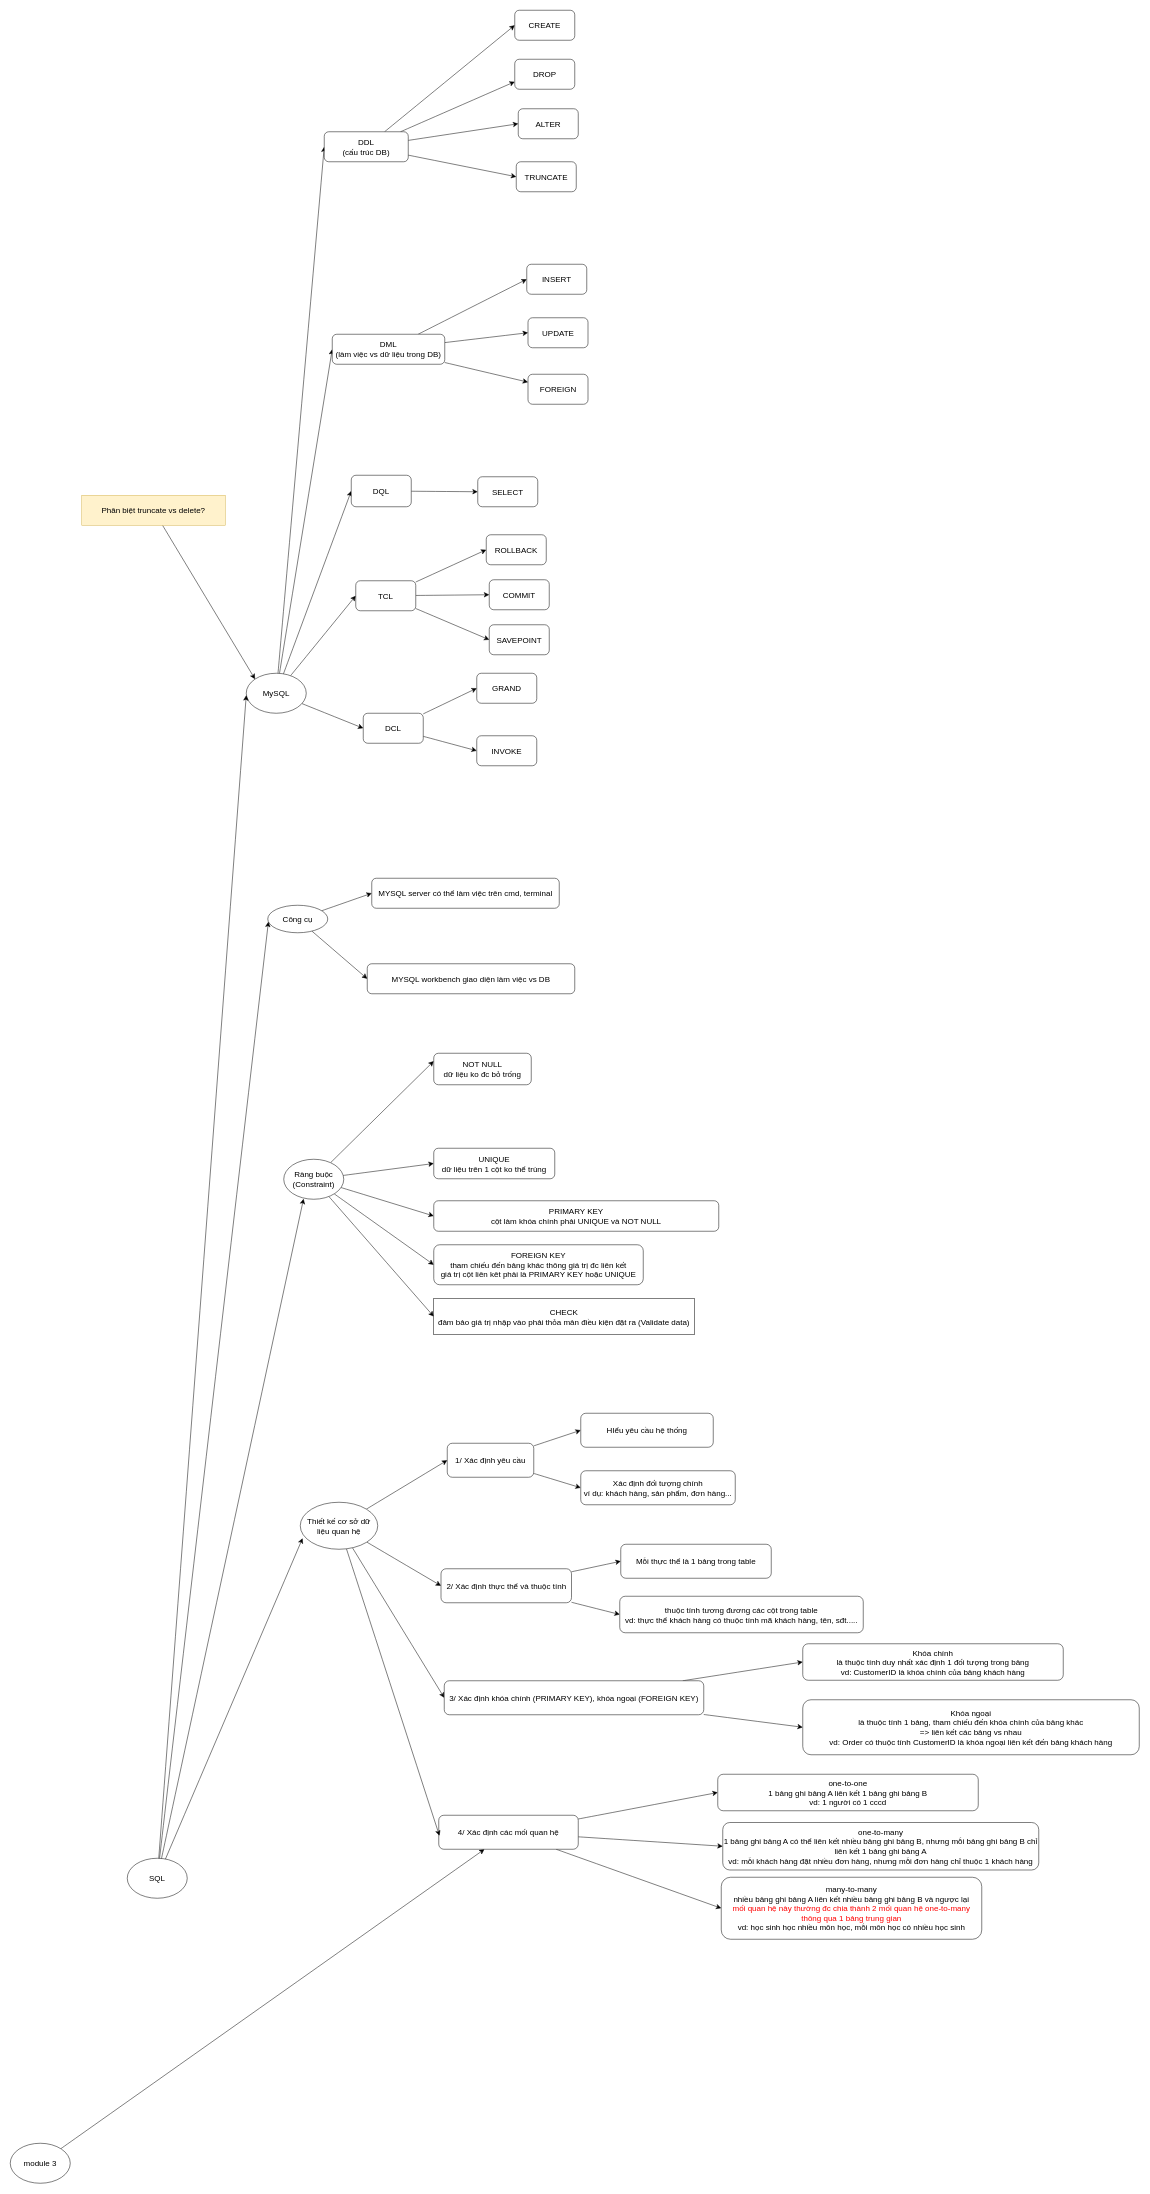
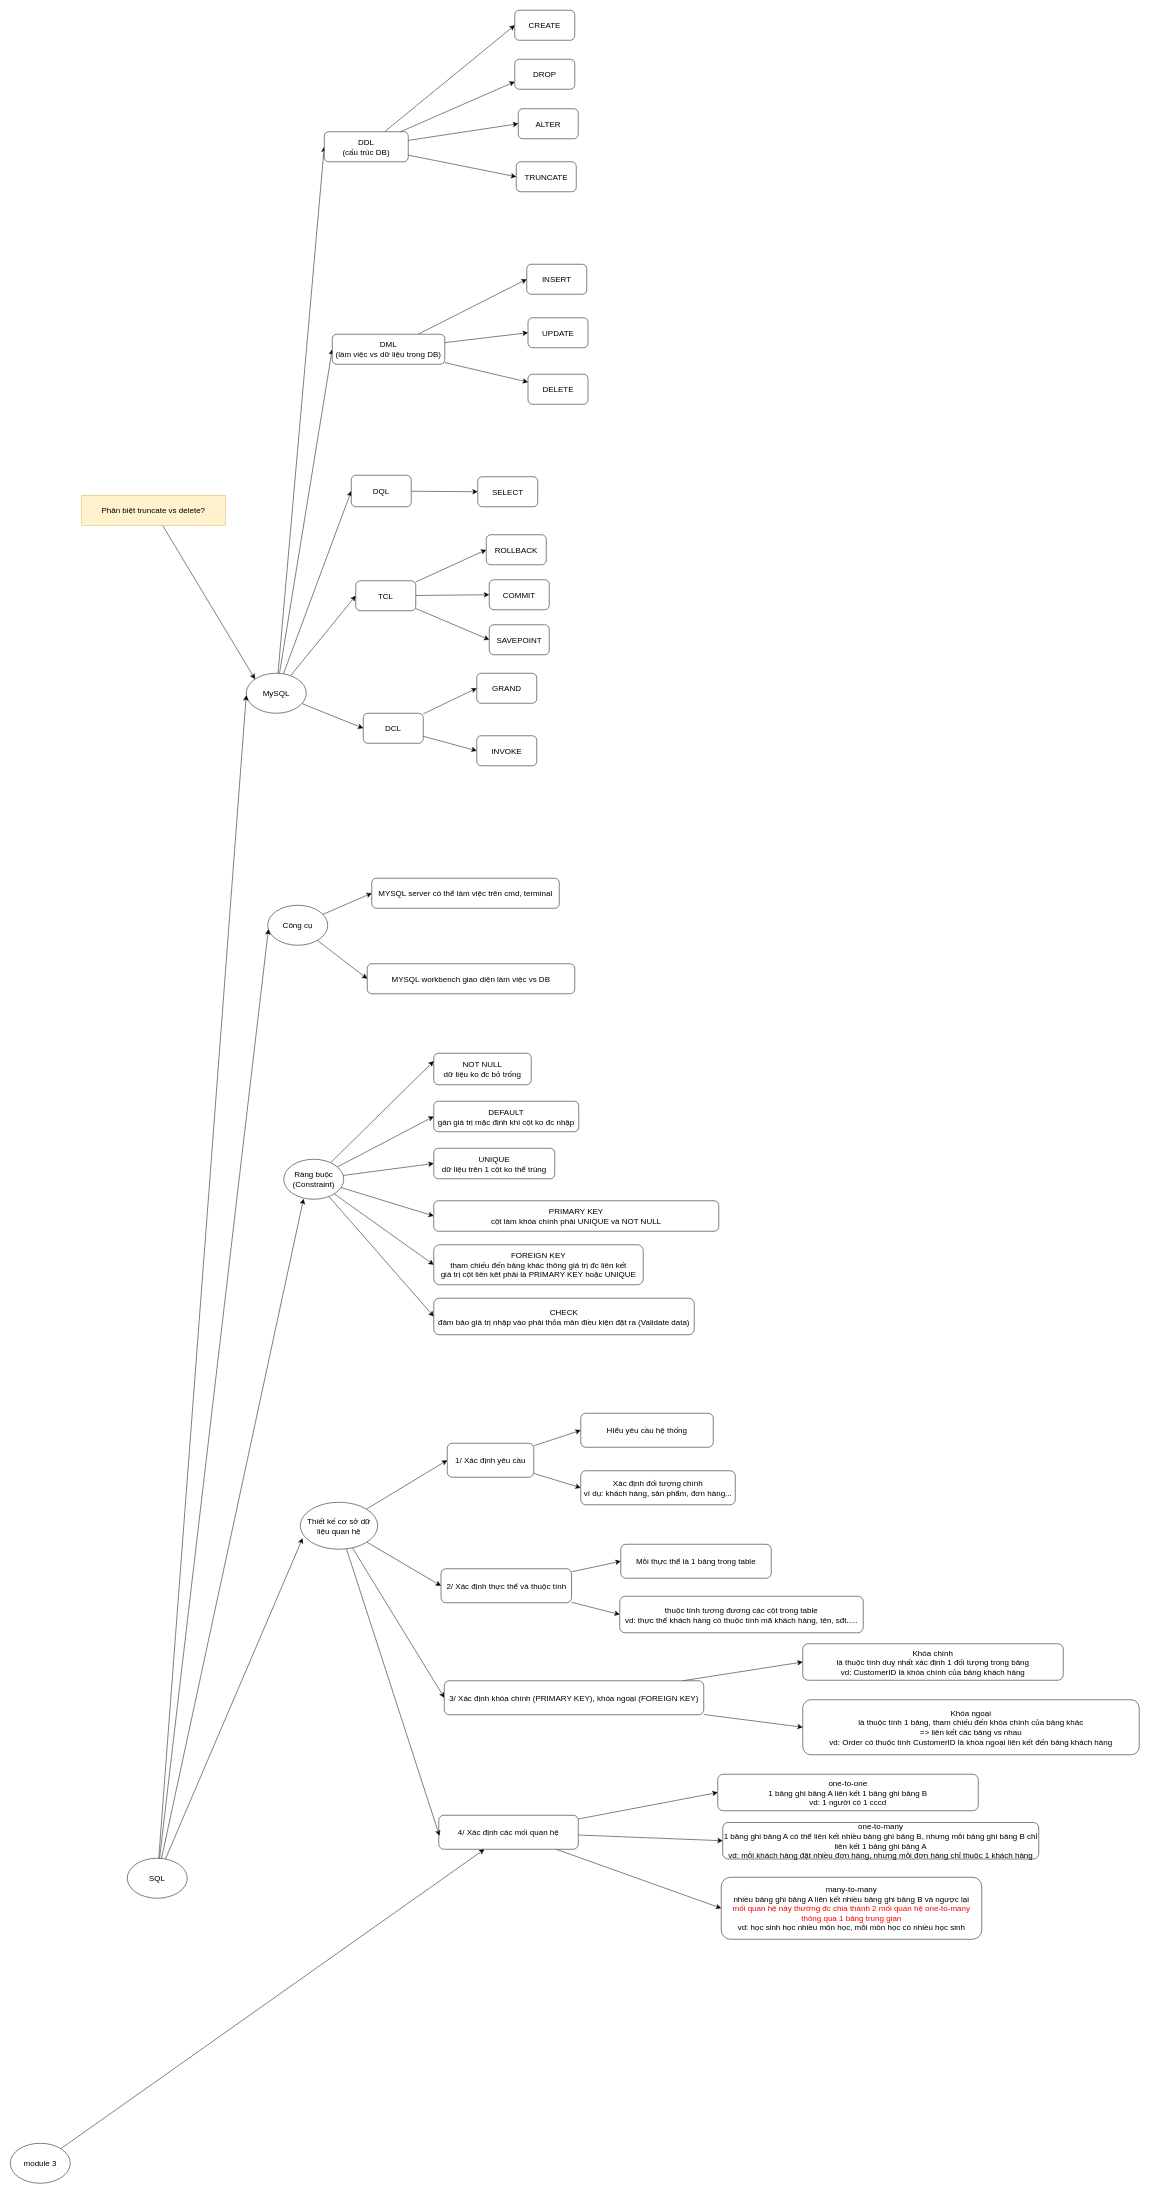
(558, 389) -> (558, 389)
(298, 919) -> (298, 925)
none -> (506, 1117)
none -> (428, 1119)
(564, 1317) -> (564, 1317)
(881, 1846) -> (881, 1841)
